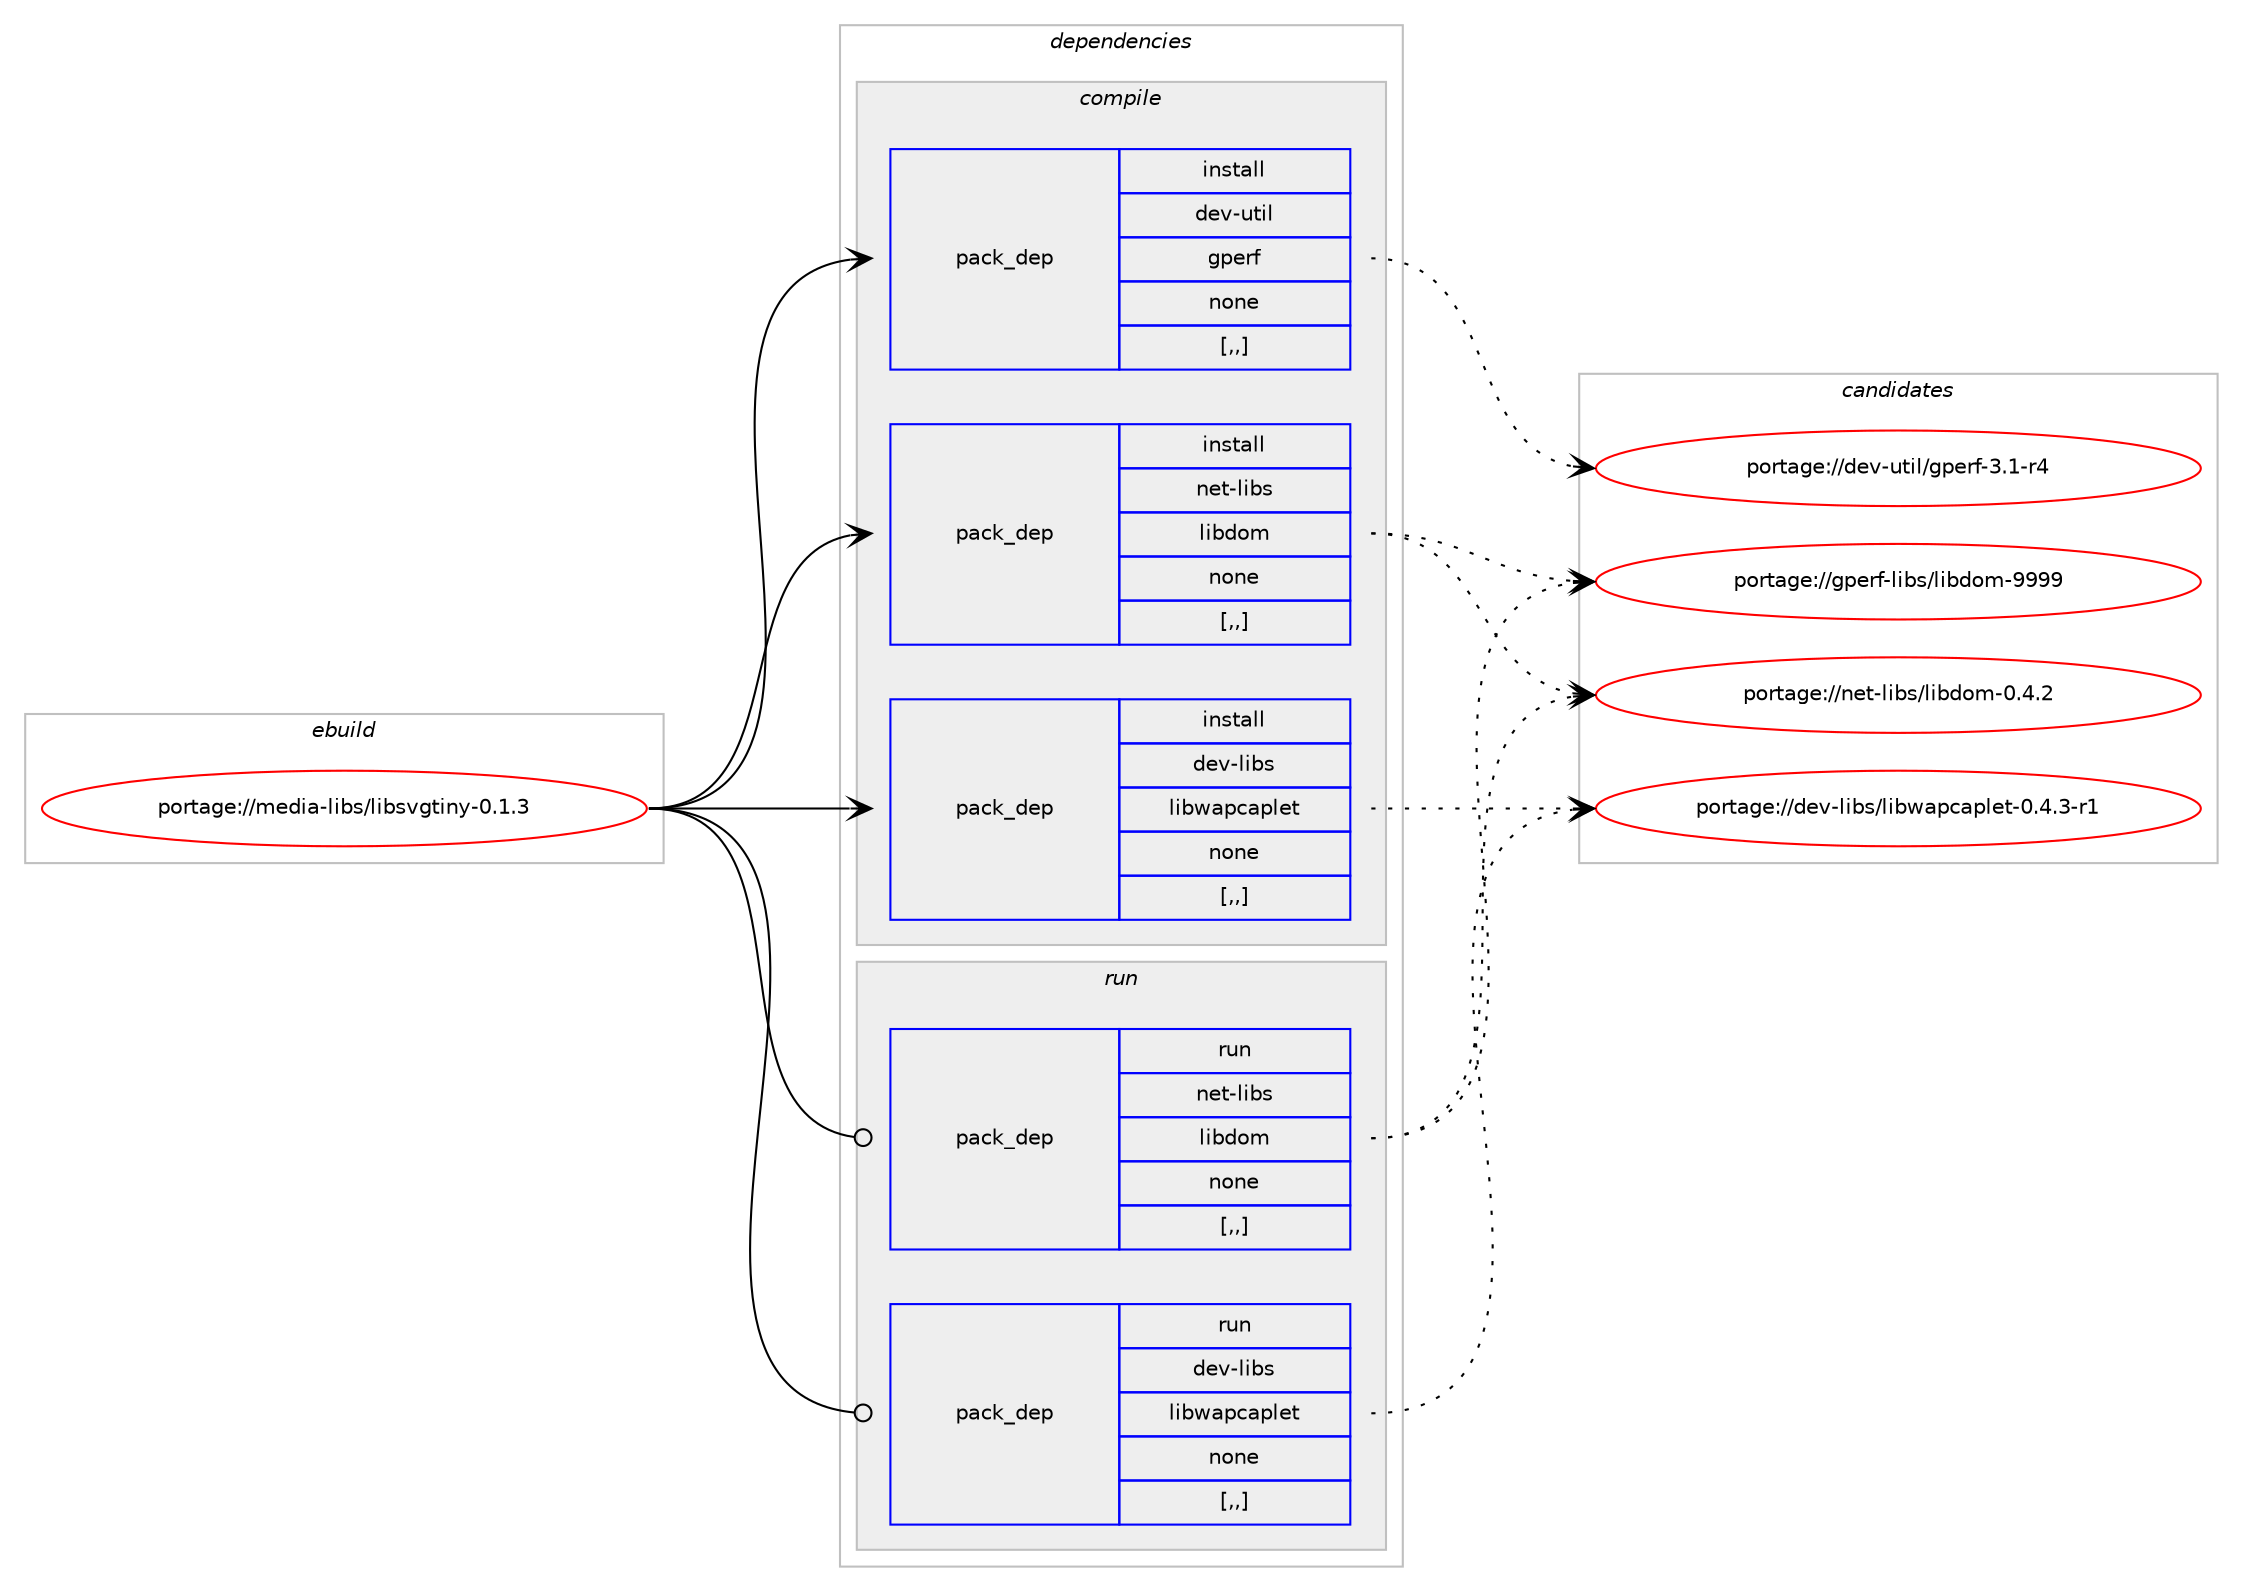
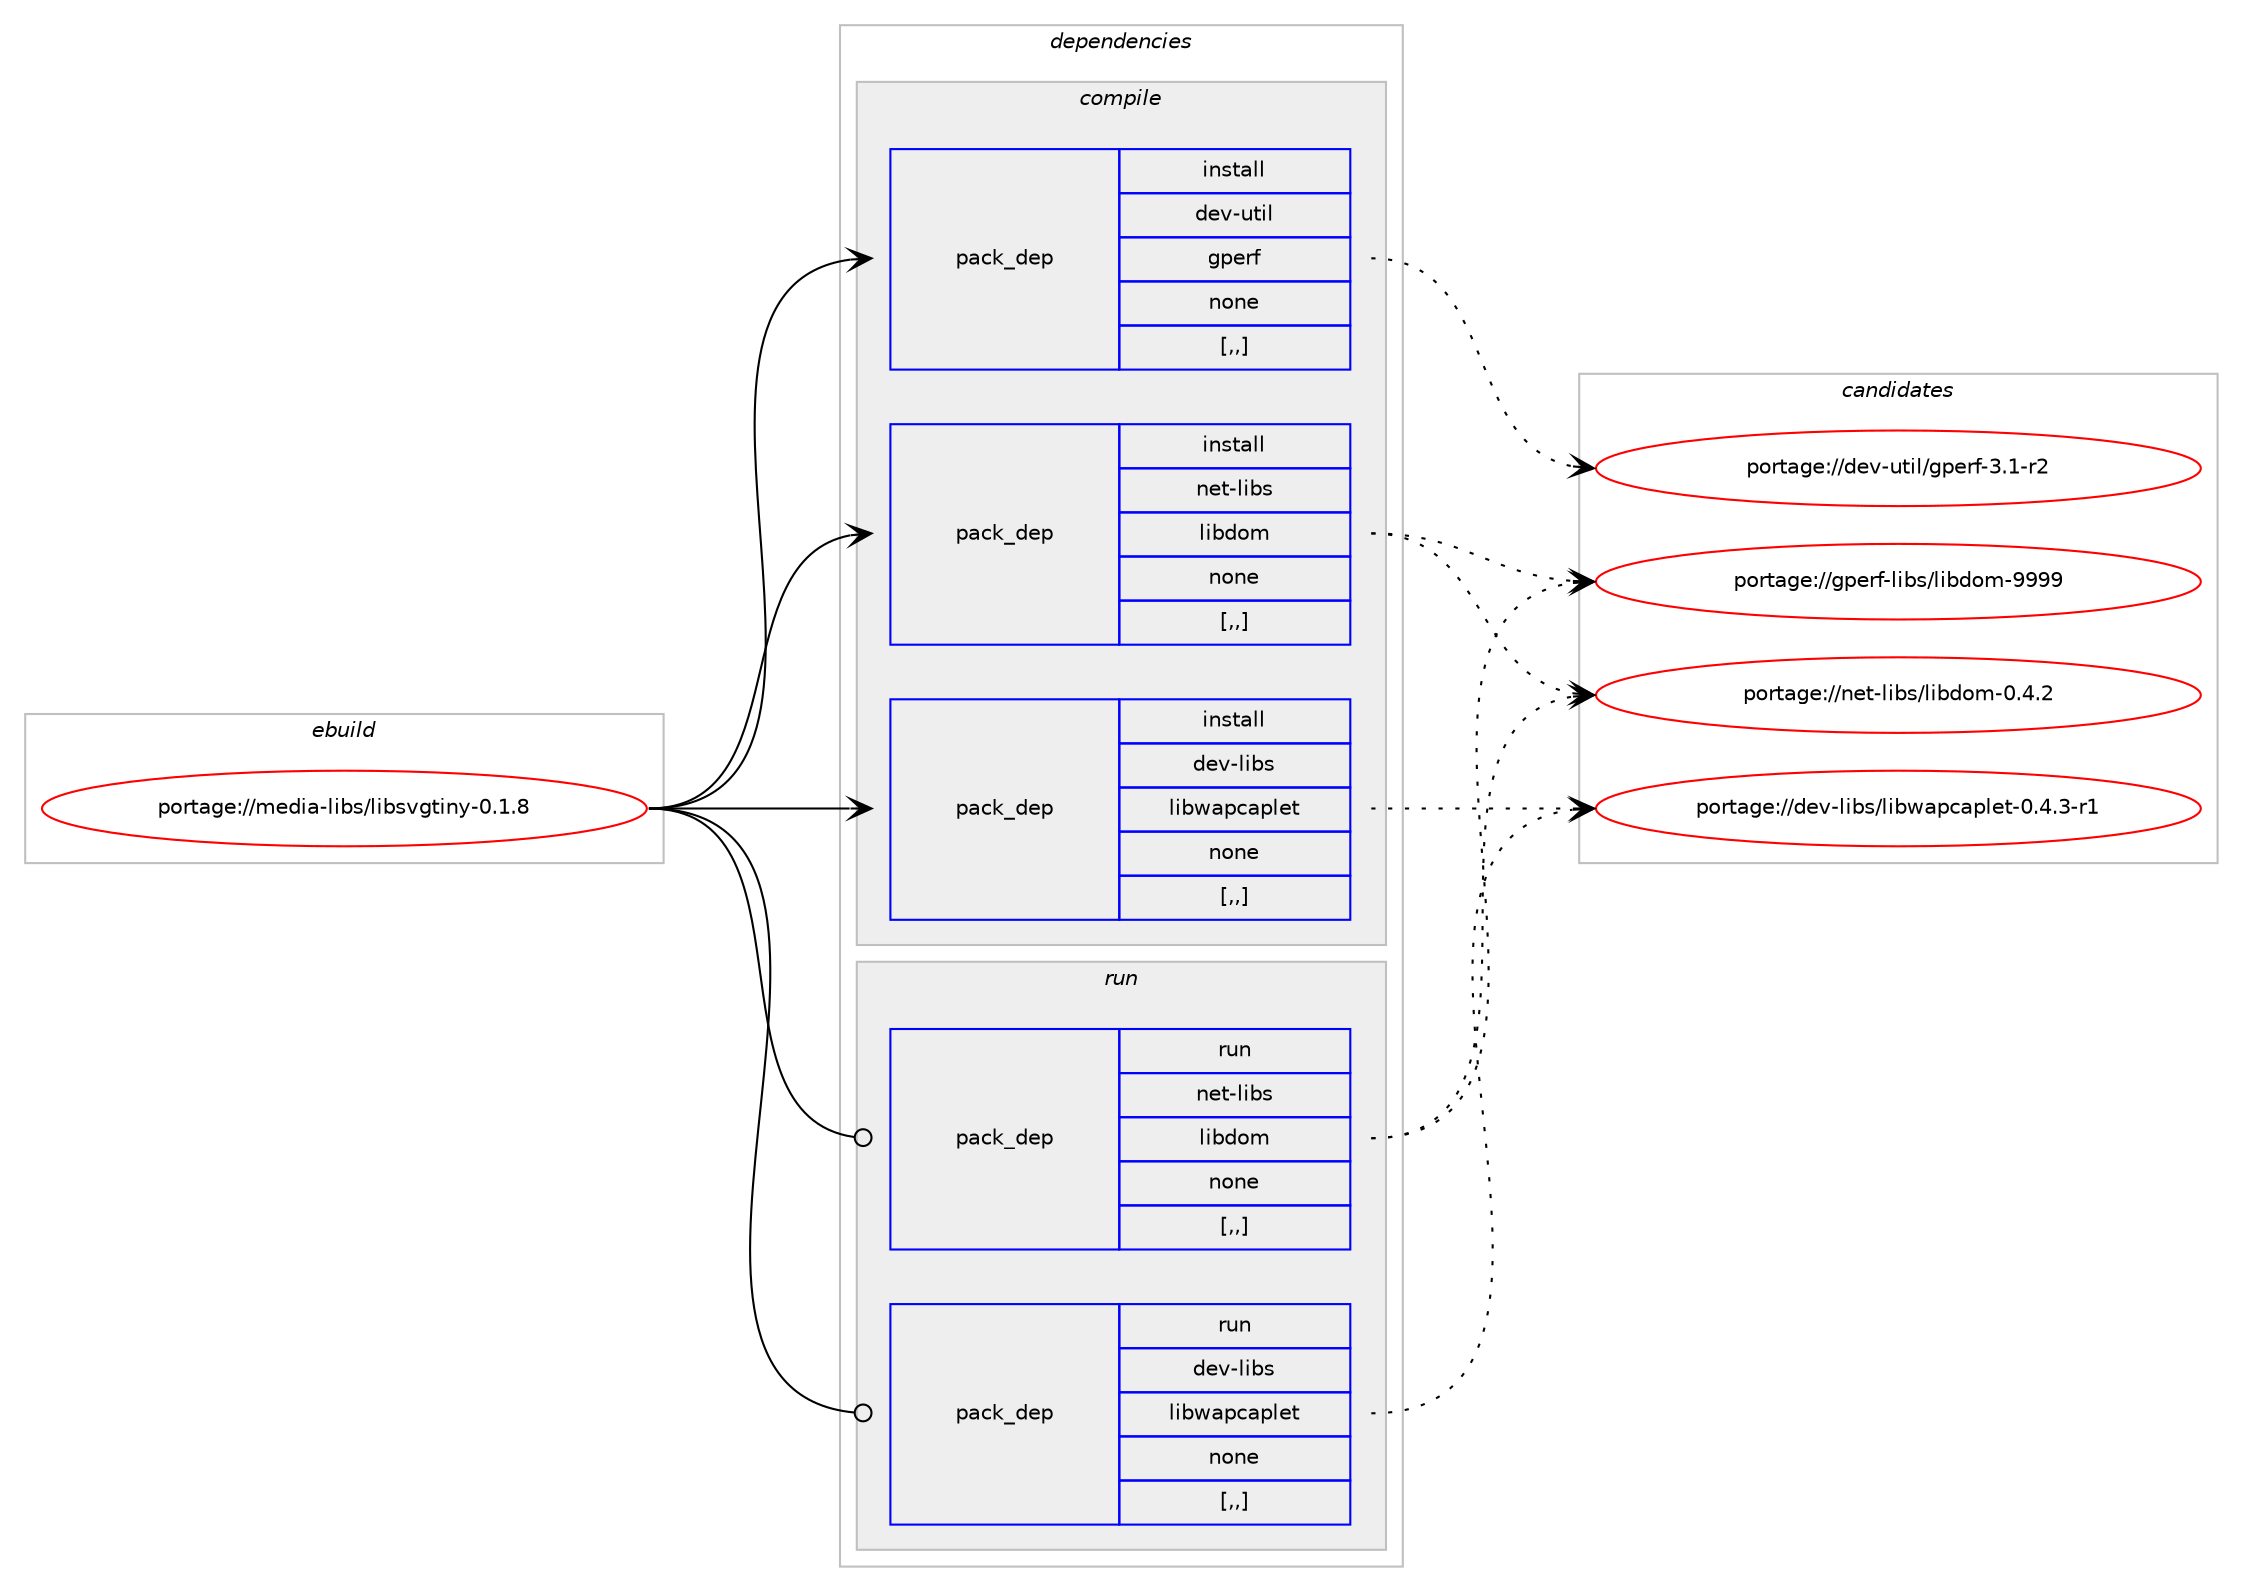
(1898, 468) -> (1898, 468)
(344, 808) -> (344, 808)
